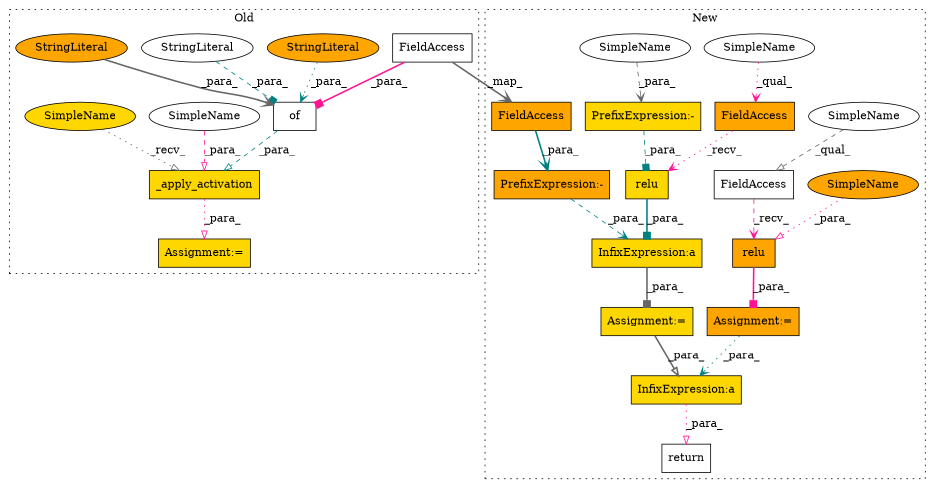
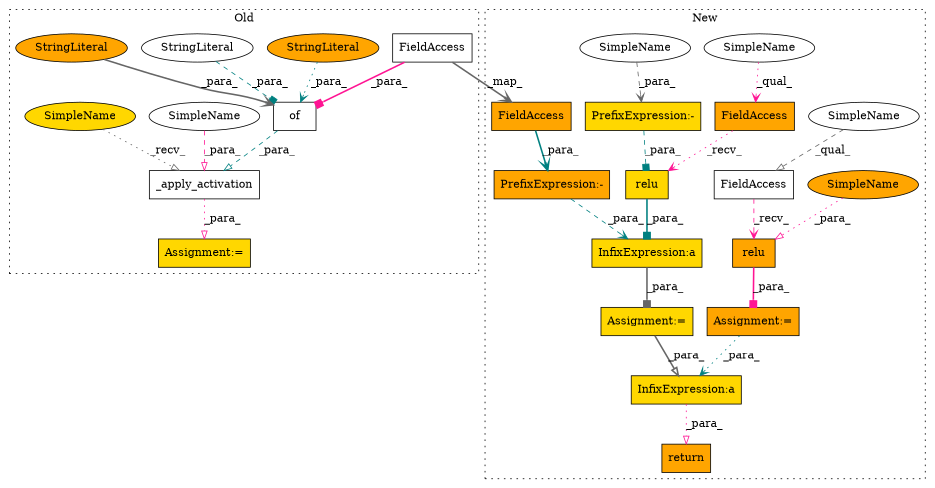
(204, 185) -> (204, 185)
(686, 458) -> (686, 458)
